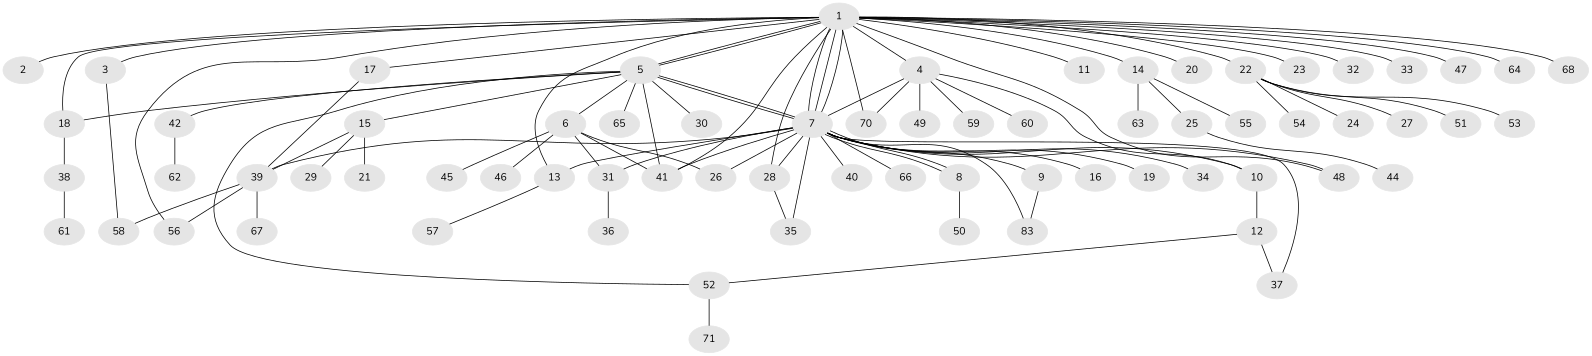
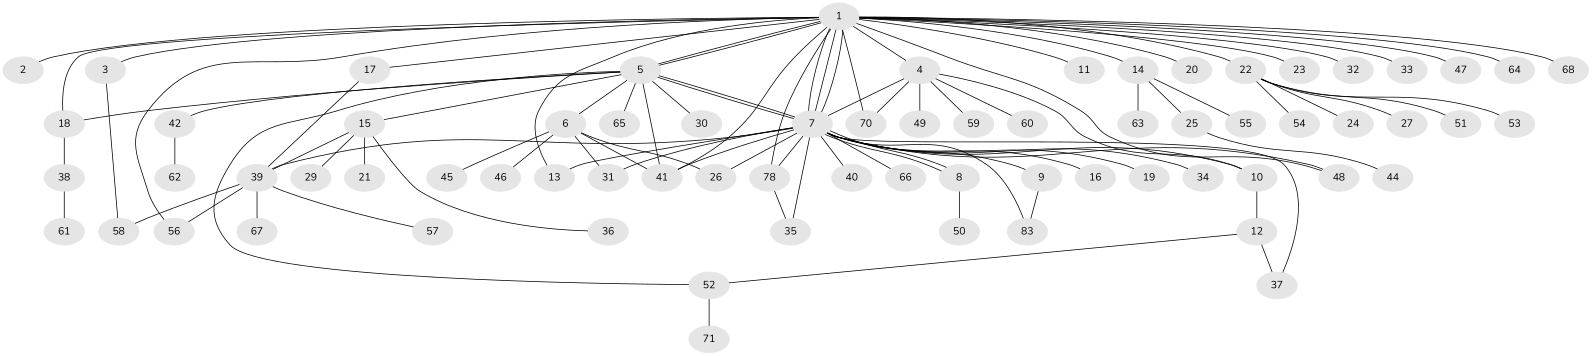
(770, 178) -> (770, 178)
(608, 205) -> (466, 212)
(494, 206) -> (342, 210)
